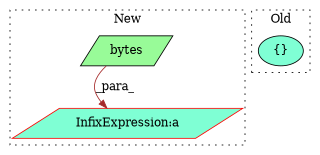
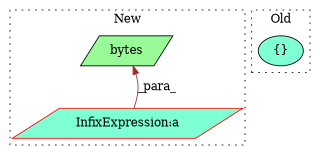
(95, 83) -> (138, 91)
